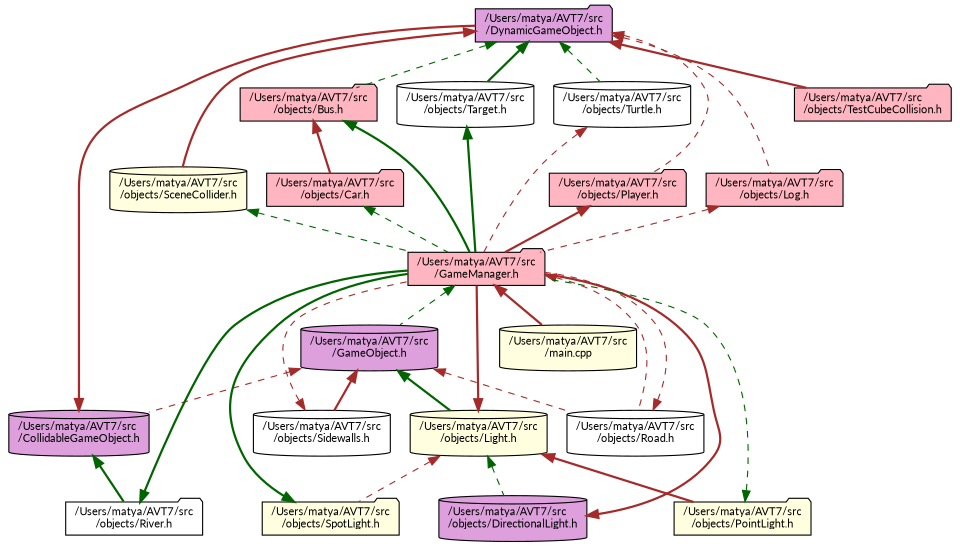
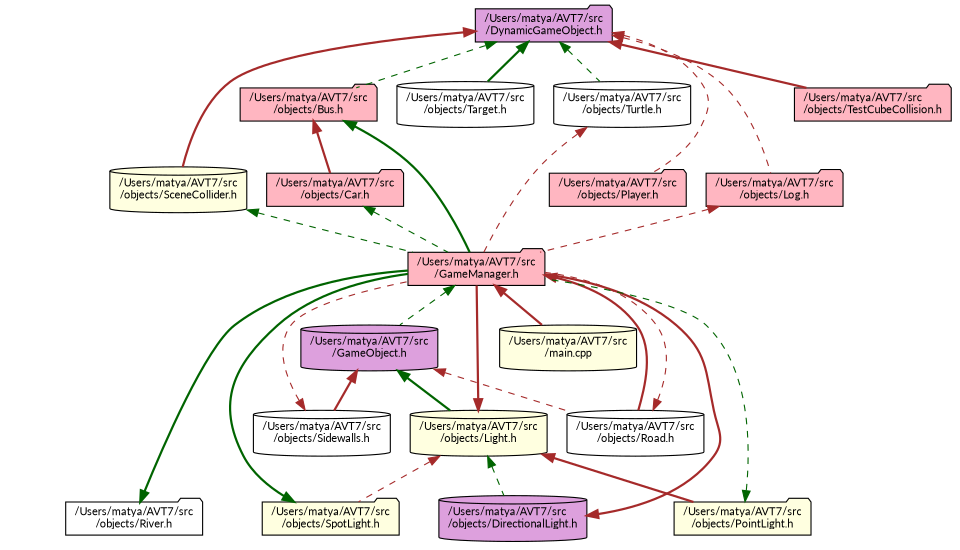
(472, 195) -> none
(542, 232) -> none
(634, 322) -> (634, 322)
(79, 433) -> none
